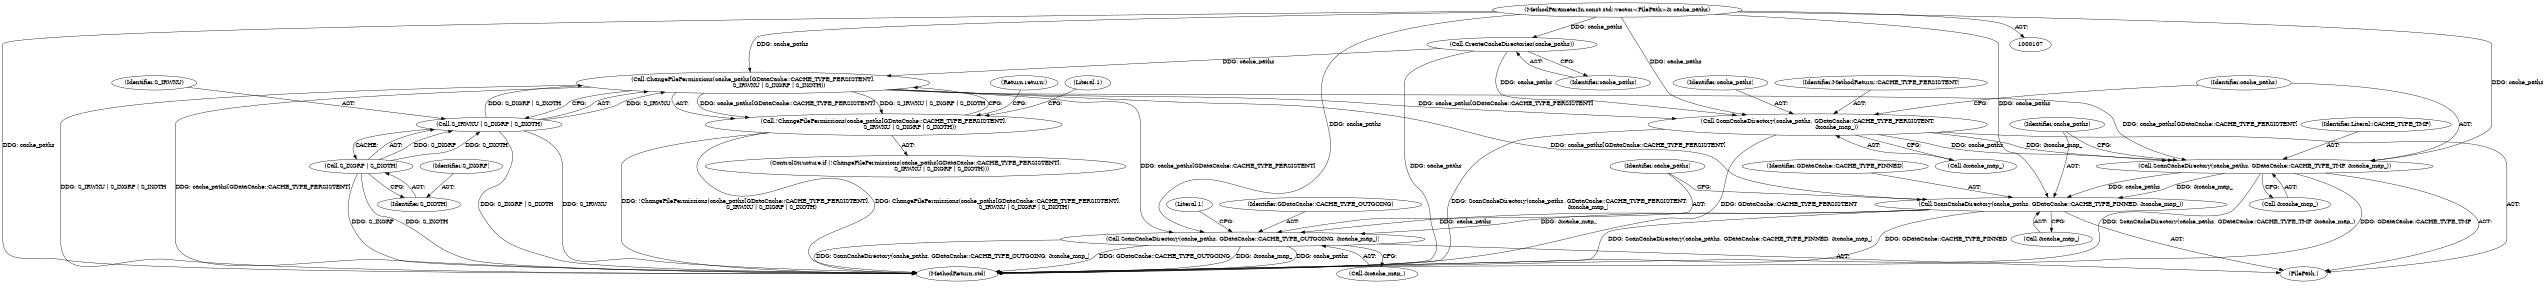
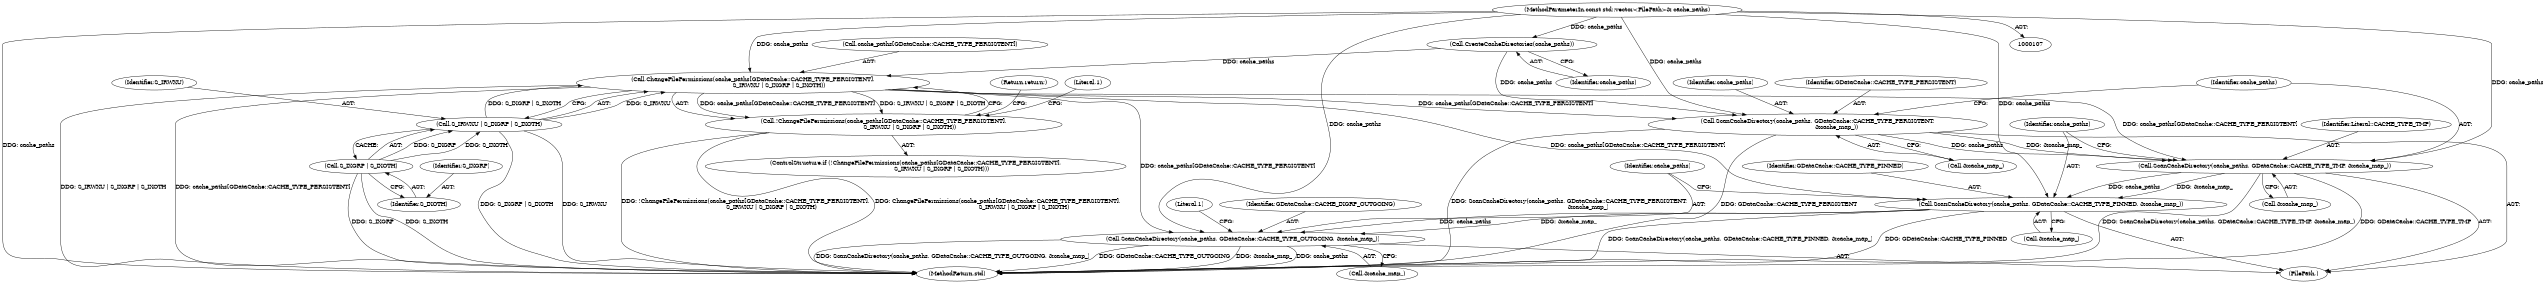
none -> (930, 45)
(1881, 83) -> (1881, 83)
(1321, 205) -> (1321, 205)
(1434, 256) -> none
